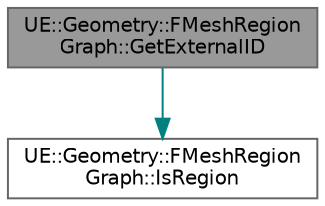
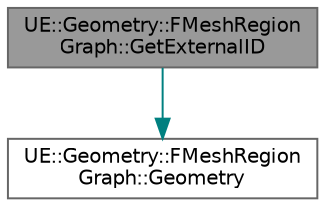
(163, 169) -> (163, 169)
